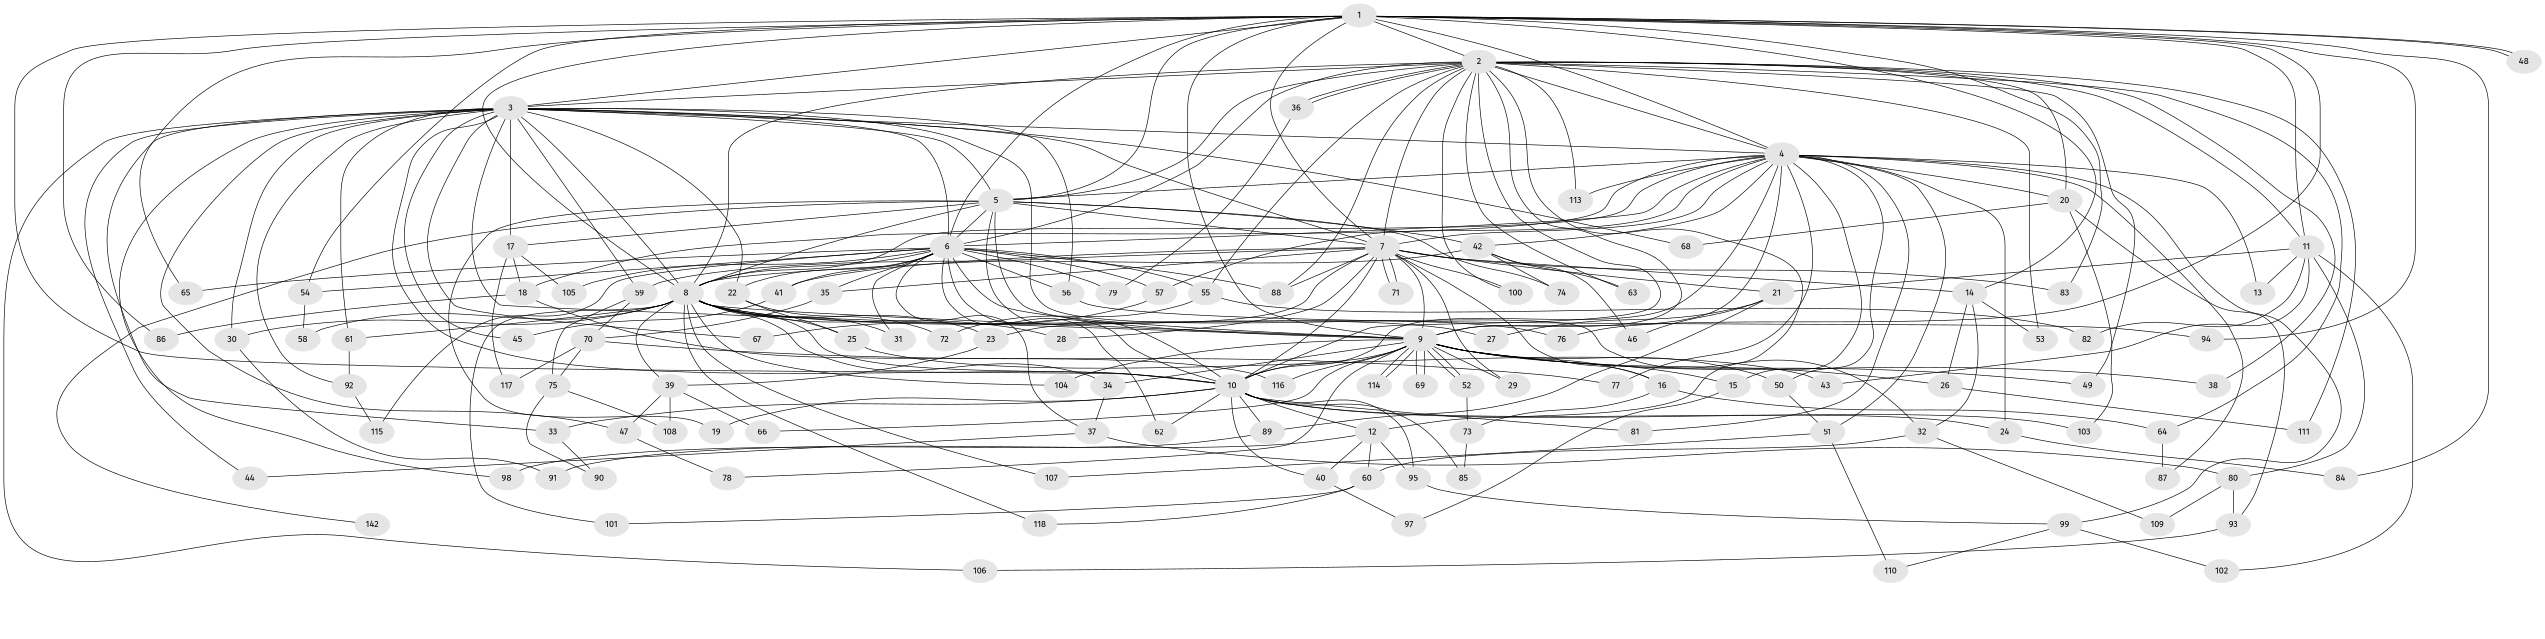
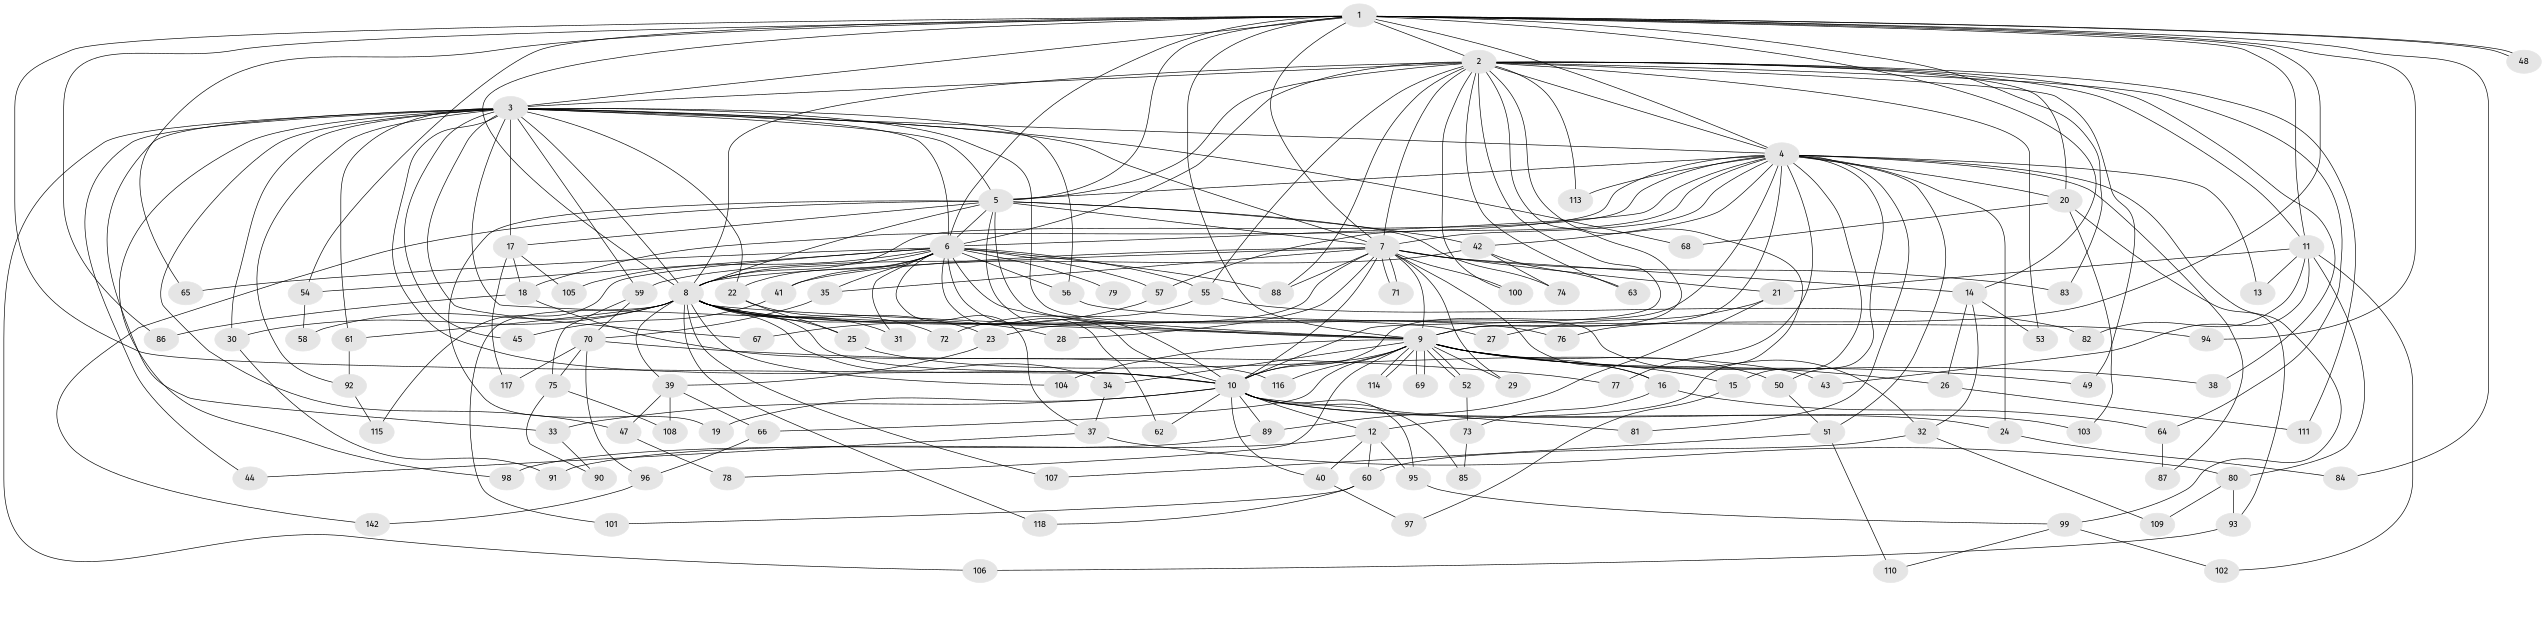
(1296, 108) -> none
(1633, 340) -> none
none -> (646, 478)
